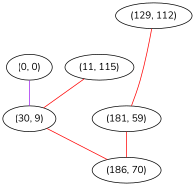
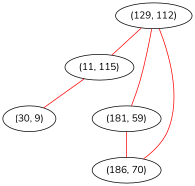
none -> (127, 42)
(29, 67) -> none
(77, 144) -> (174, 98)
